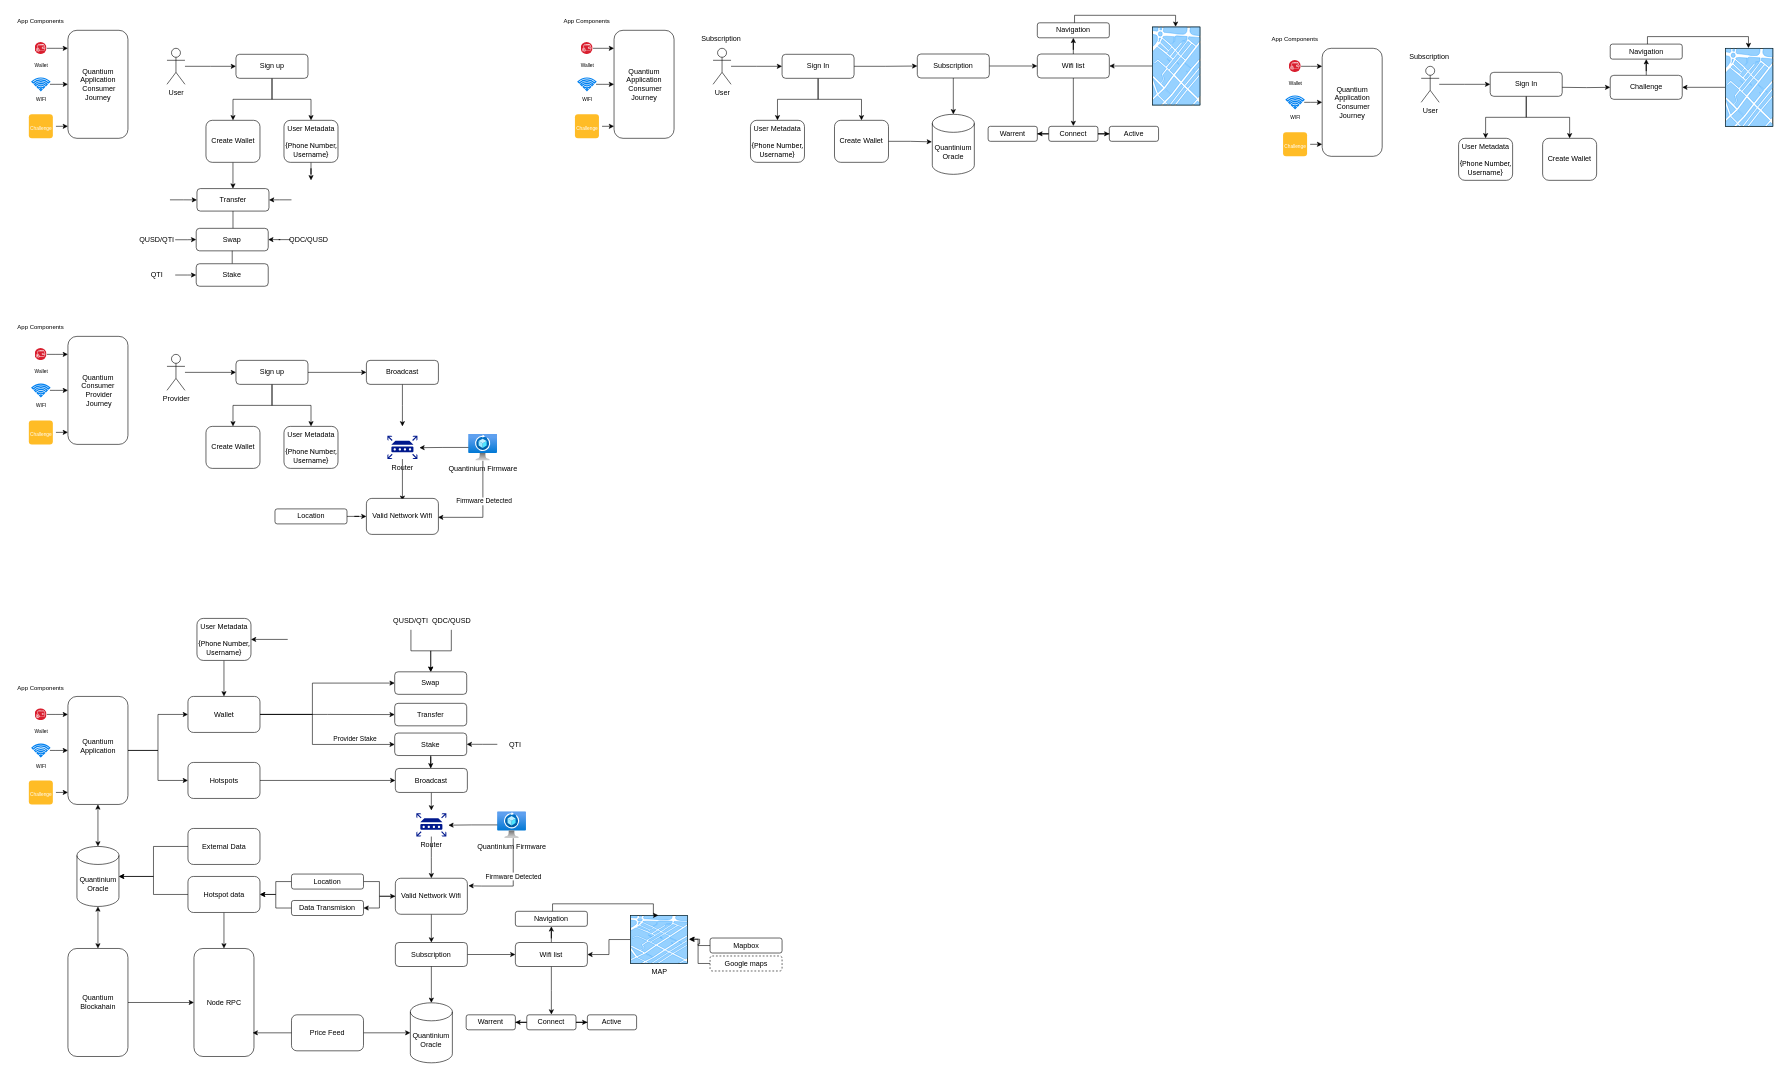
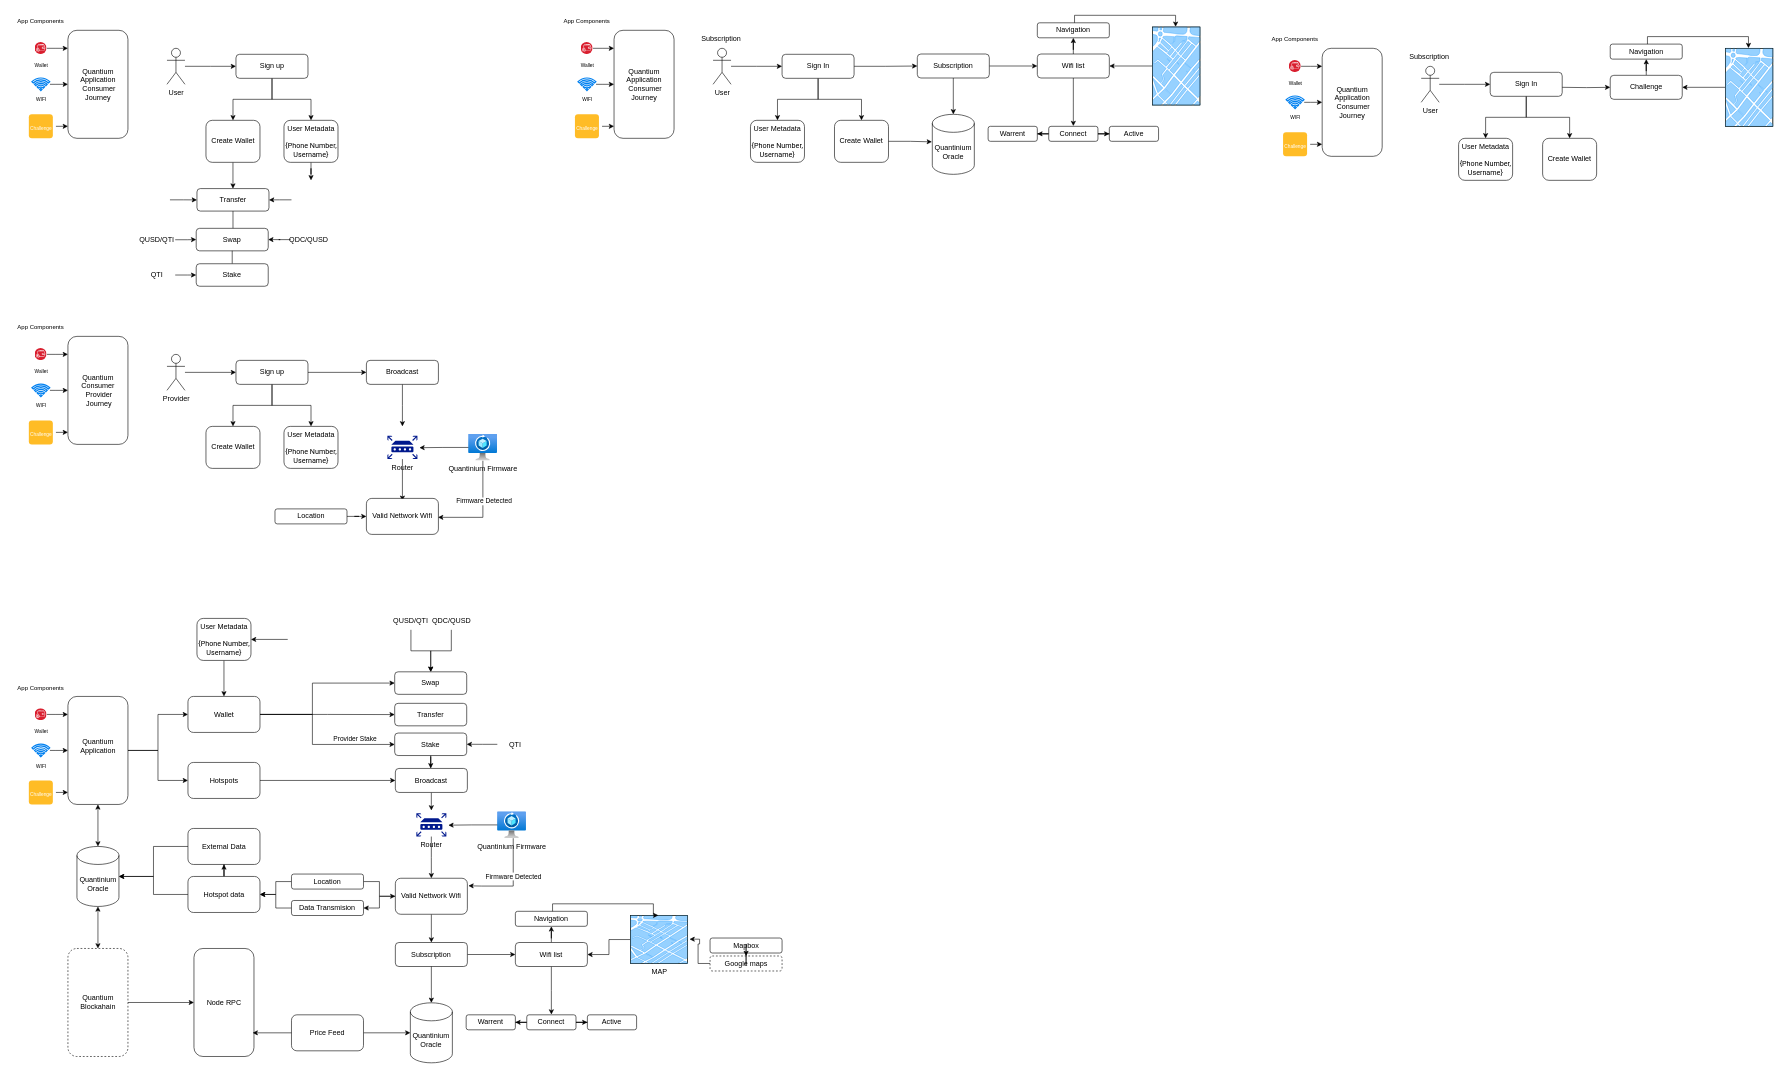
(224, 942) -> (224, 868)
(704, 945) -> (746, 957)
(98, 1002) -> (98, 1002)
